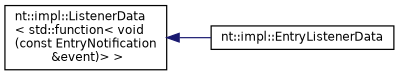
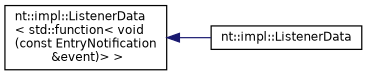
(303, 38) -> (286, 38)
